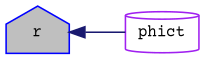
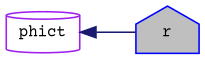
(105, 32) -> (116, 32)
